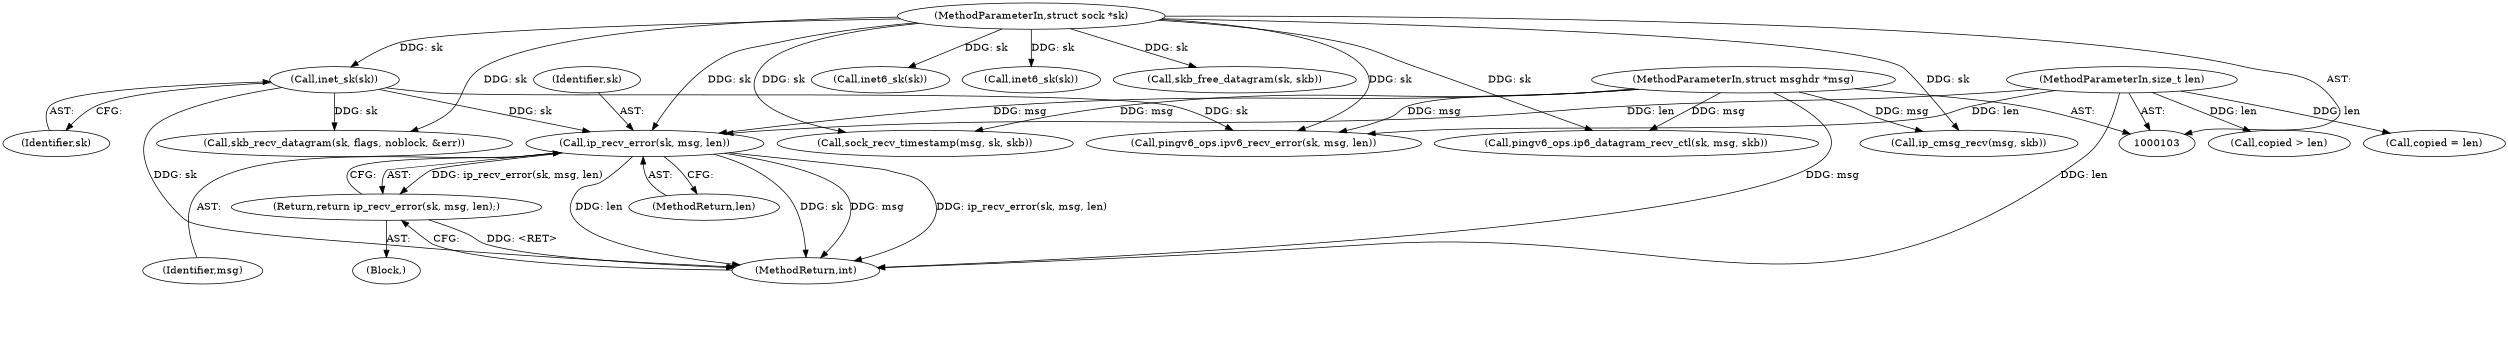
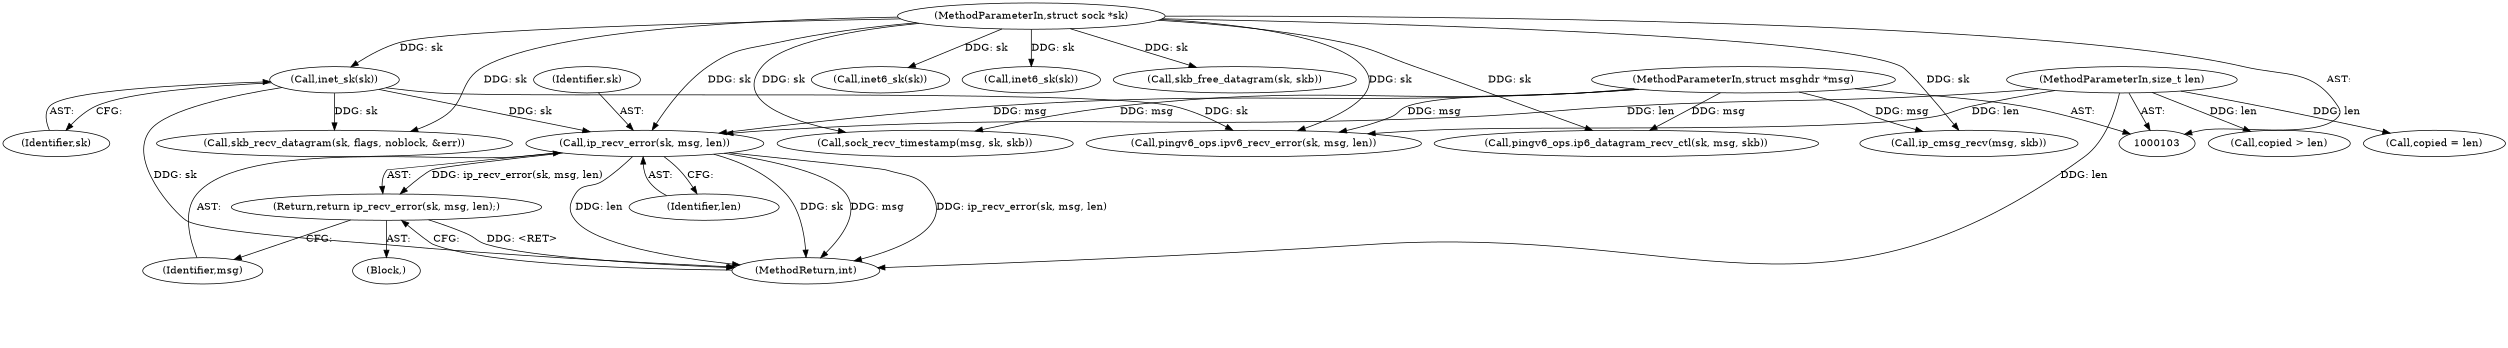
(388, 161) -> (288, 241)
(704, 207) -> (704, 207)
(1407, 236) -> none
